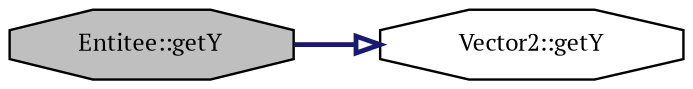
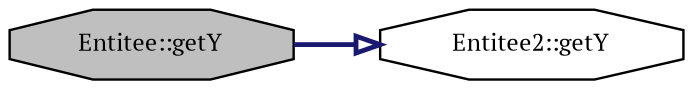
(532, 45) -> (532, 45)
